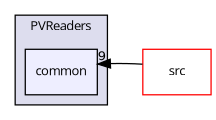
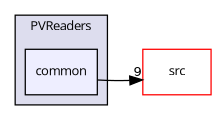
(127, 64) -> (115, 81)
